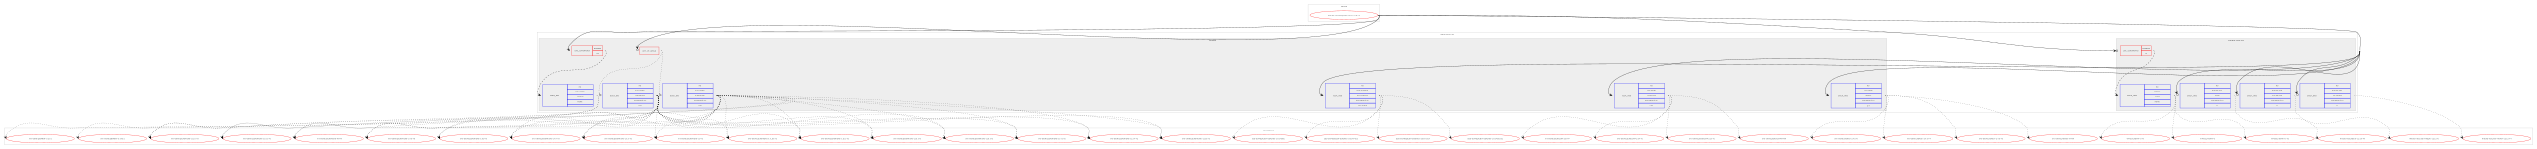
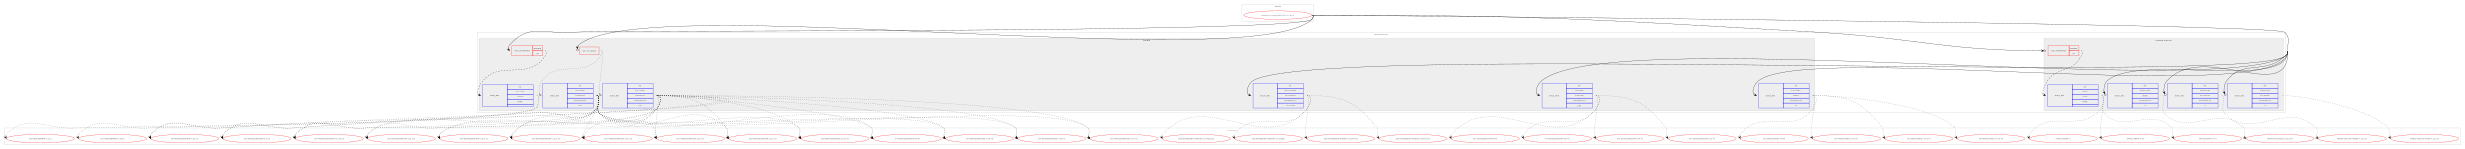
(1196, 139) -> none
